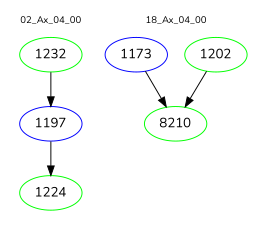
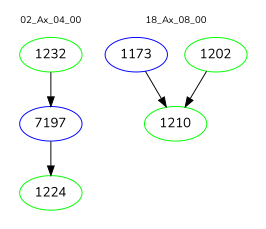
(176, 21) -> (176, 21)
(51, 124) -> (51, 124)
(176, 124) -> (176, 124)
